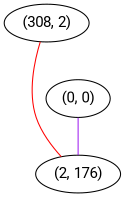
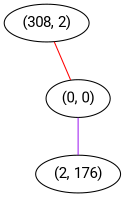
(33, 103) -> (62, 61)
